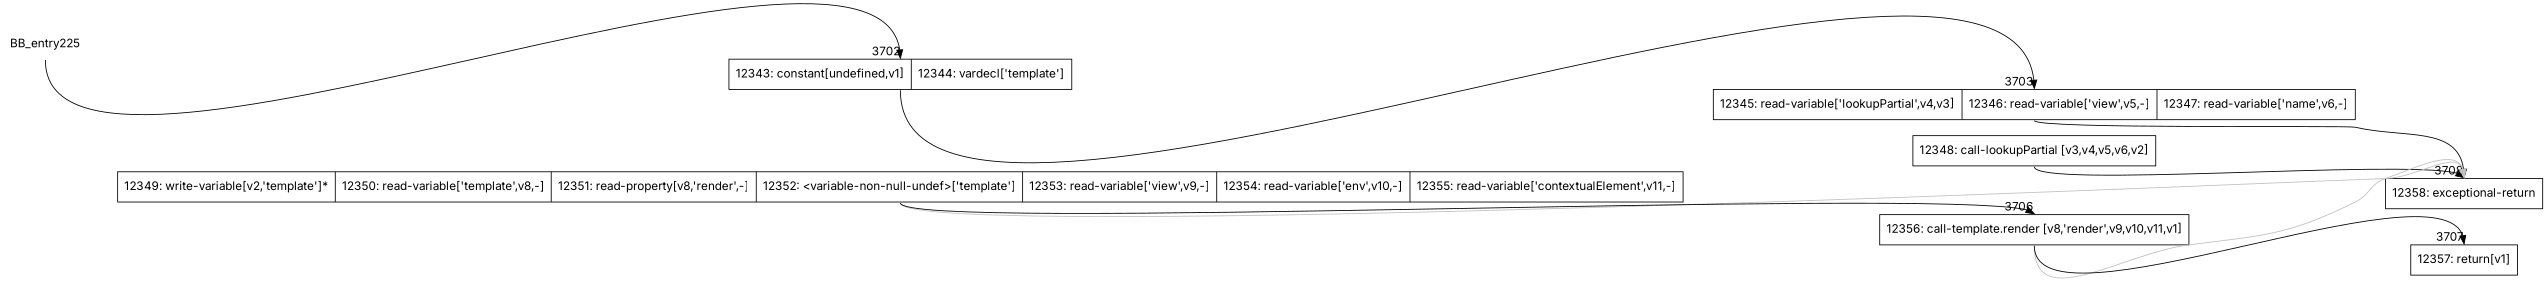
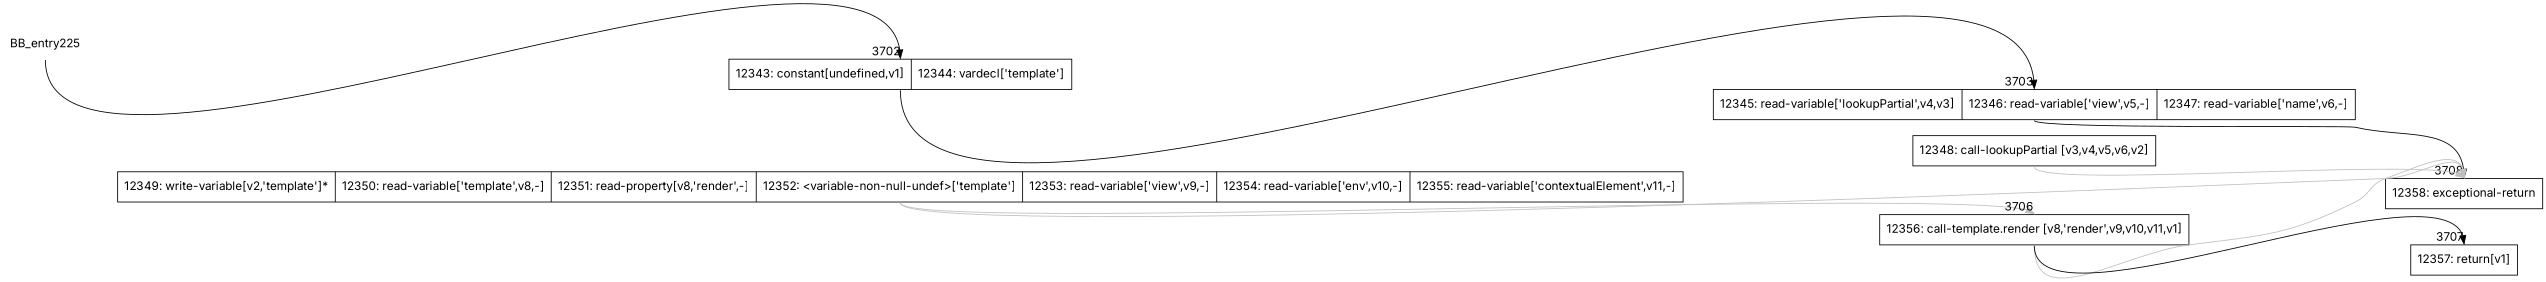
(2245, 172) -> (2245, 172)
(1463, 208) -> (1463, 208)
